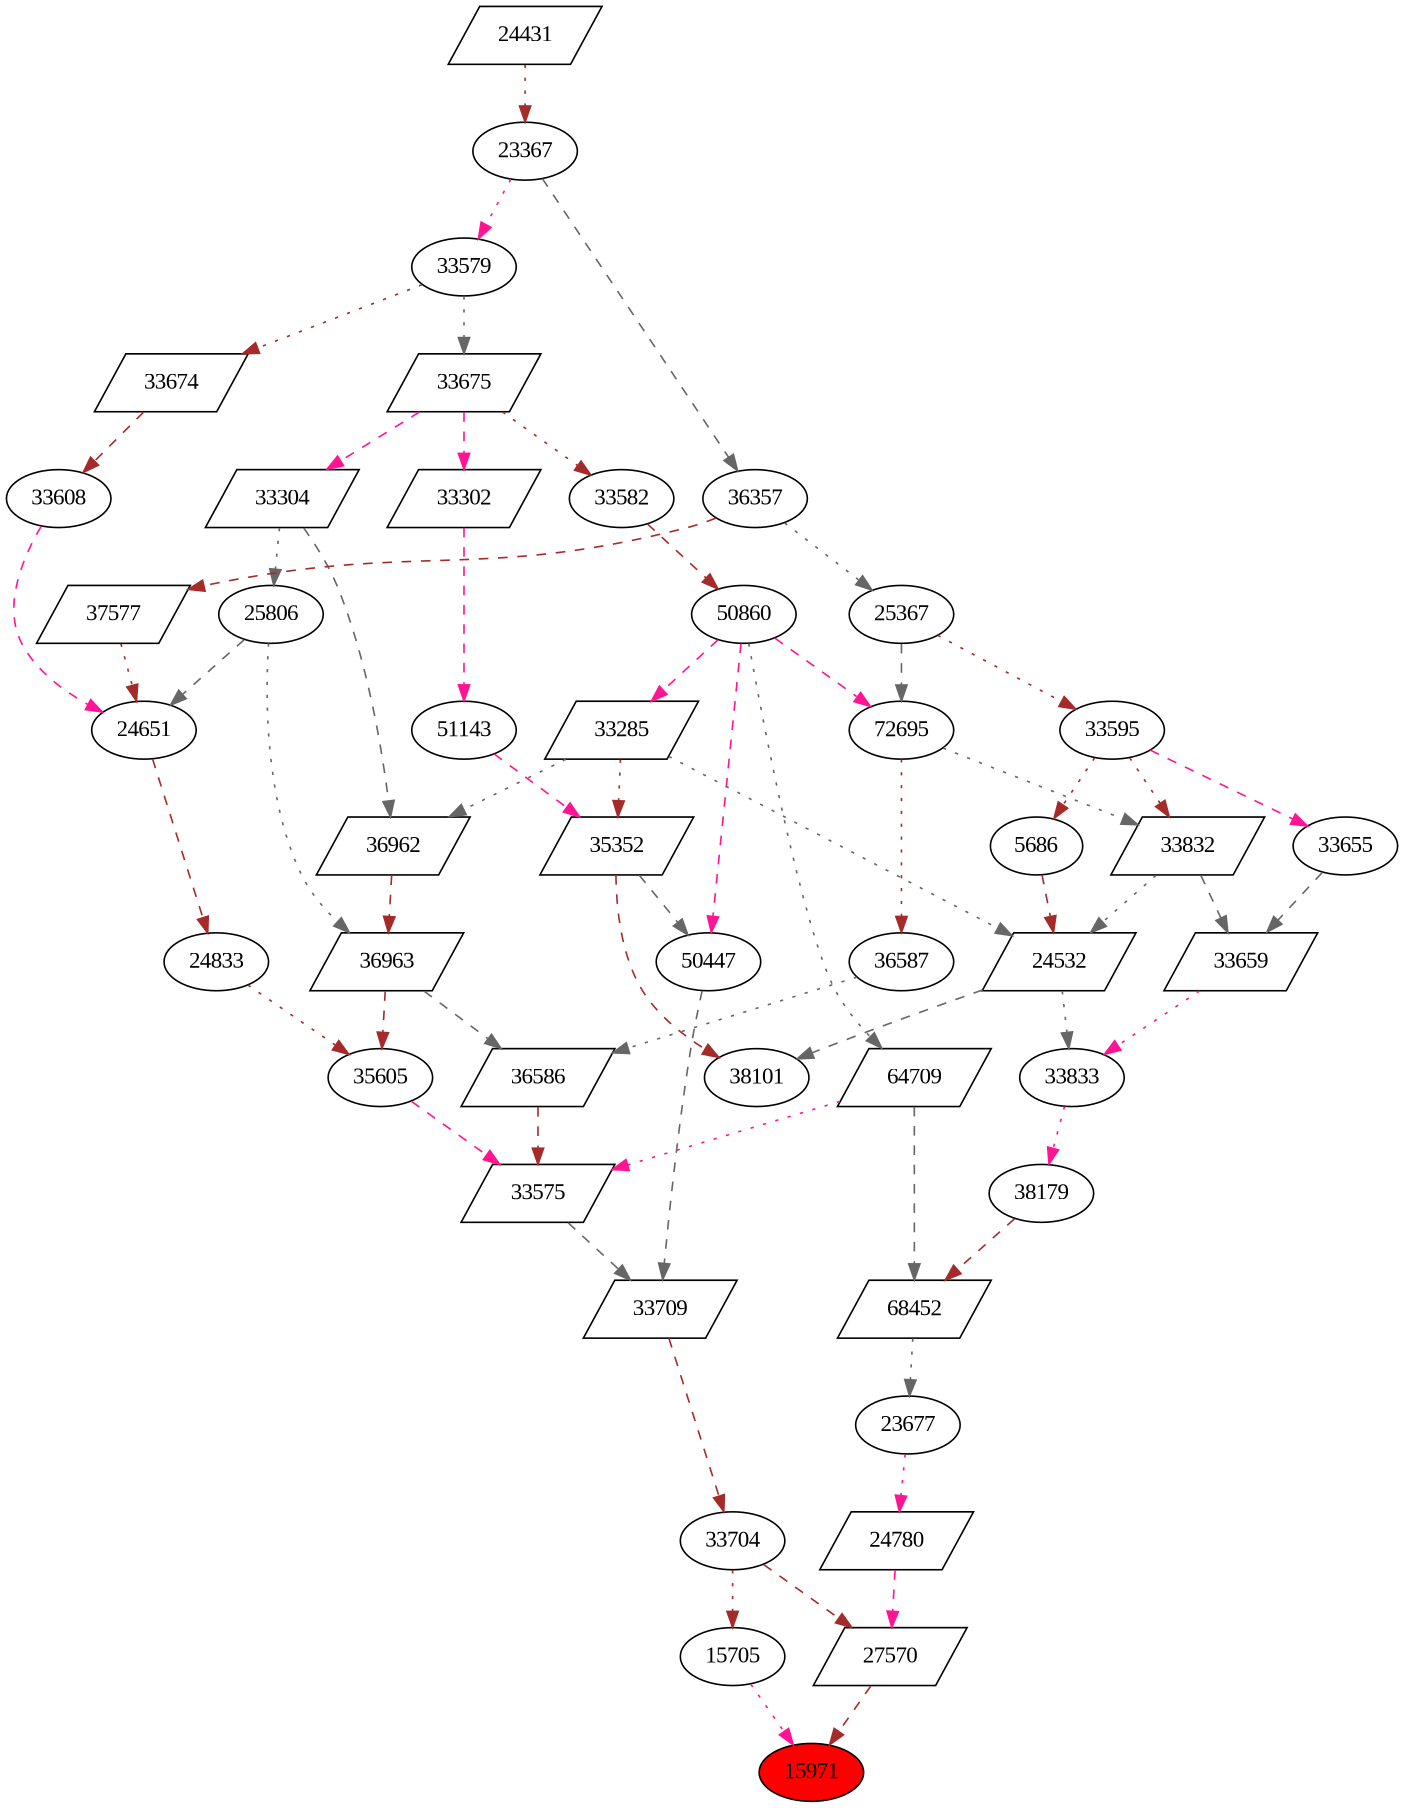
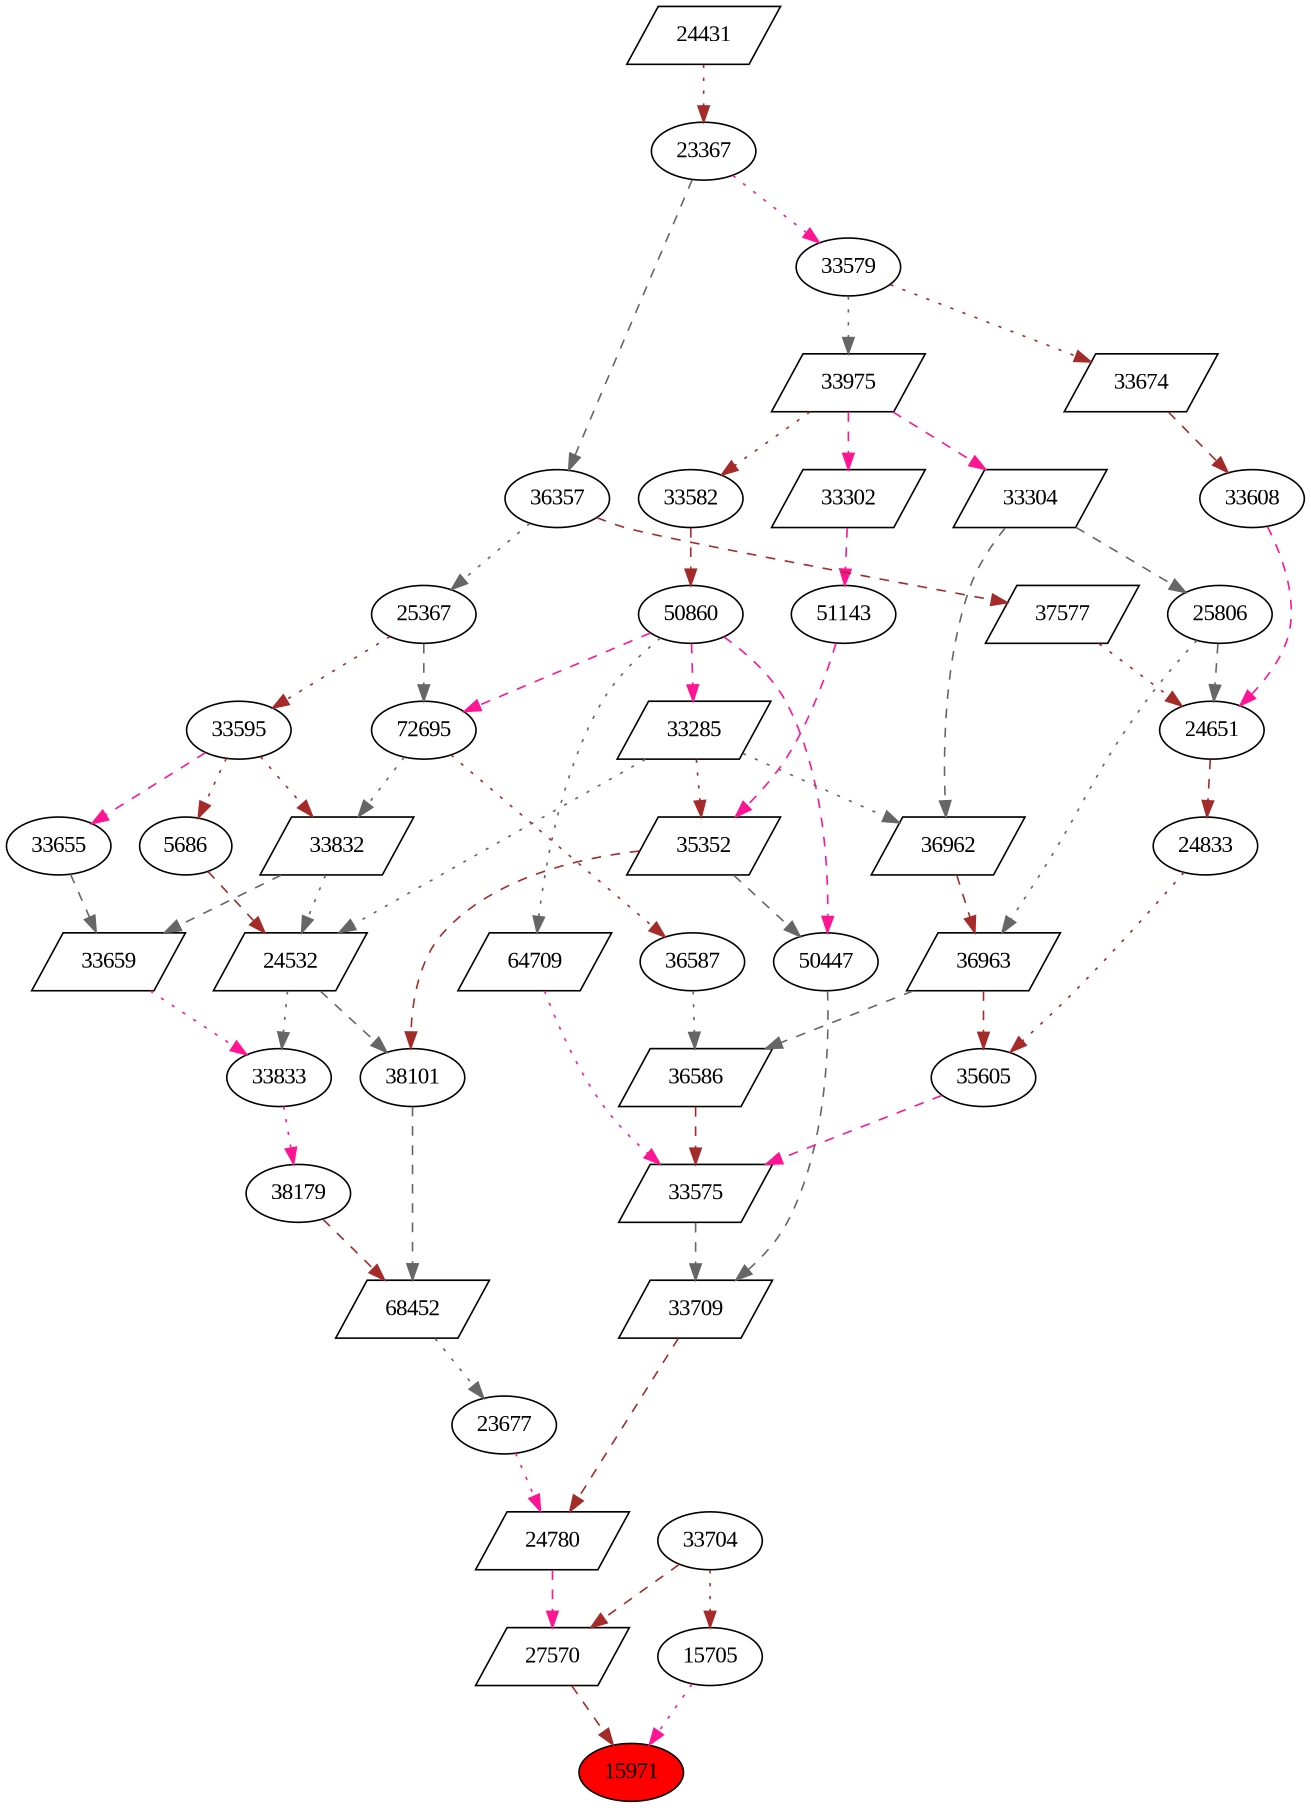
(464, 383) -> (848, 383)
(277, 549) -> (1124, 556)
(914, 1185) -> (413, 1185)
(694, 1417) -> (628, 1418)
